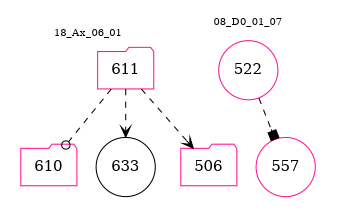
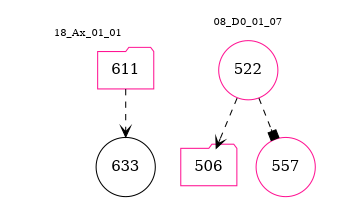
(88, 33) -> (88, 33)
(157, 107) -> (229, 118)
(49, 167) -> none
